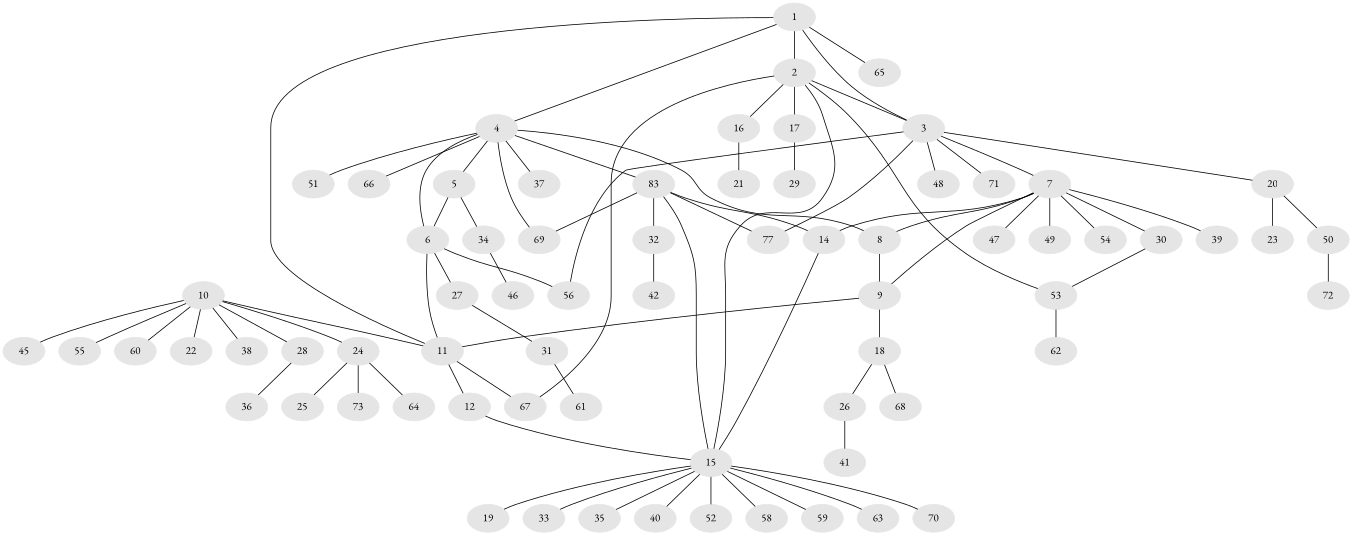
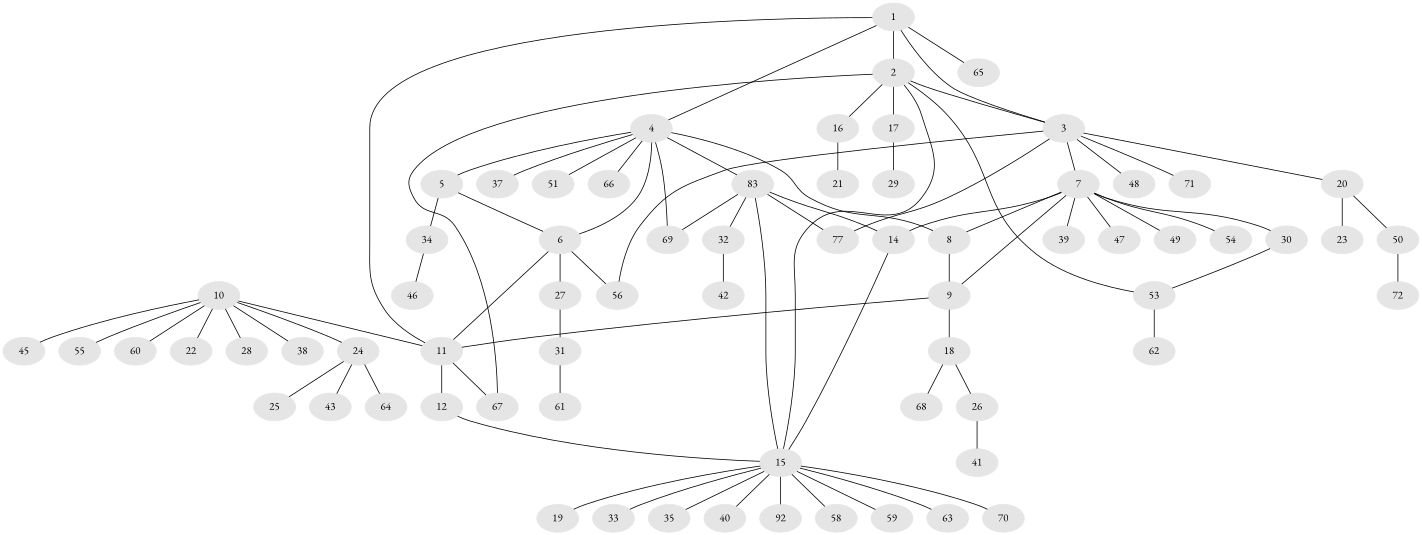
(247, 407) -> none
(358, 407) -> (330, 407)
(711, 518) -> (781, 518)
